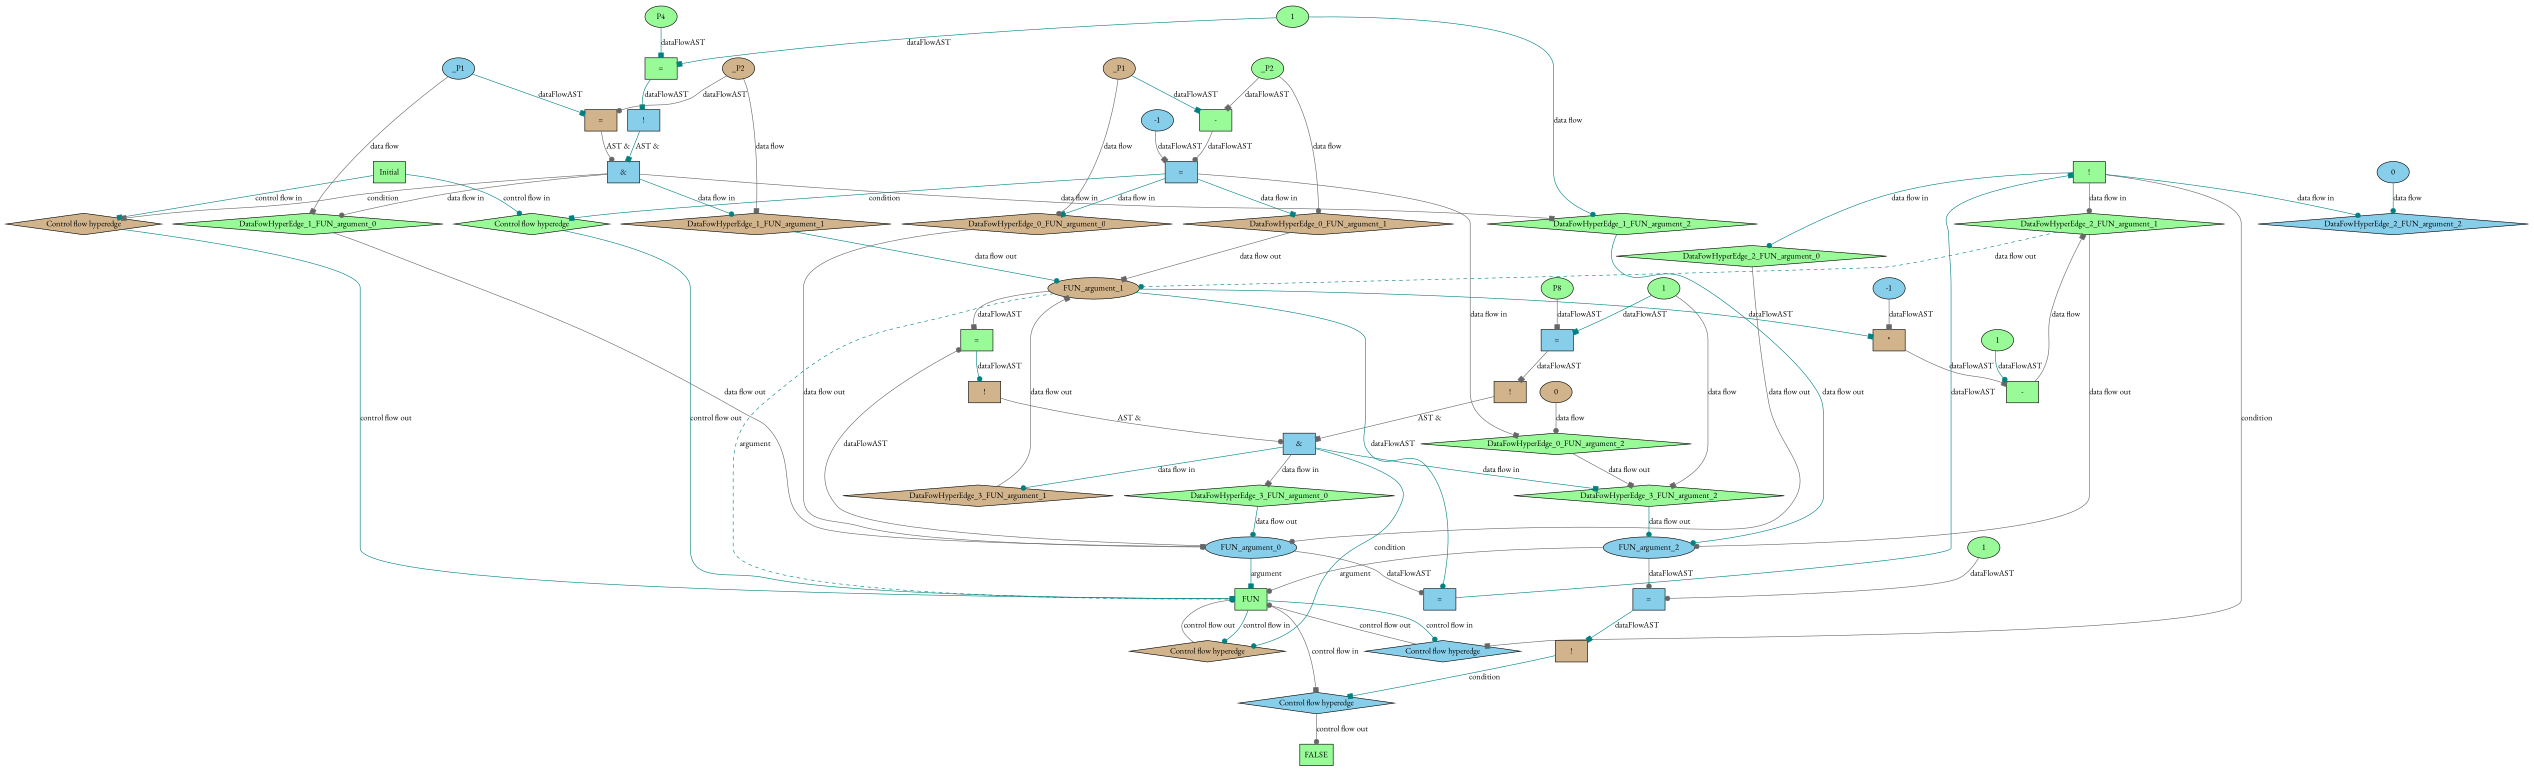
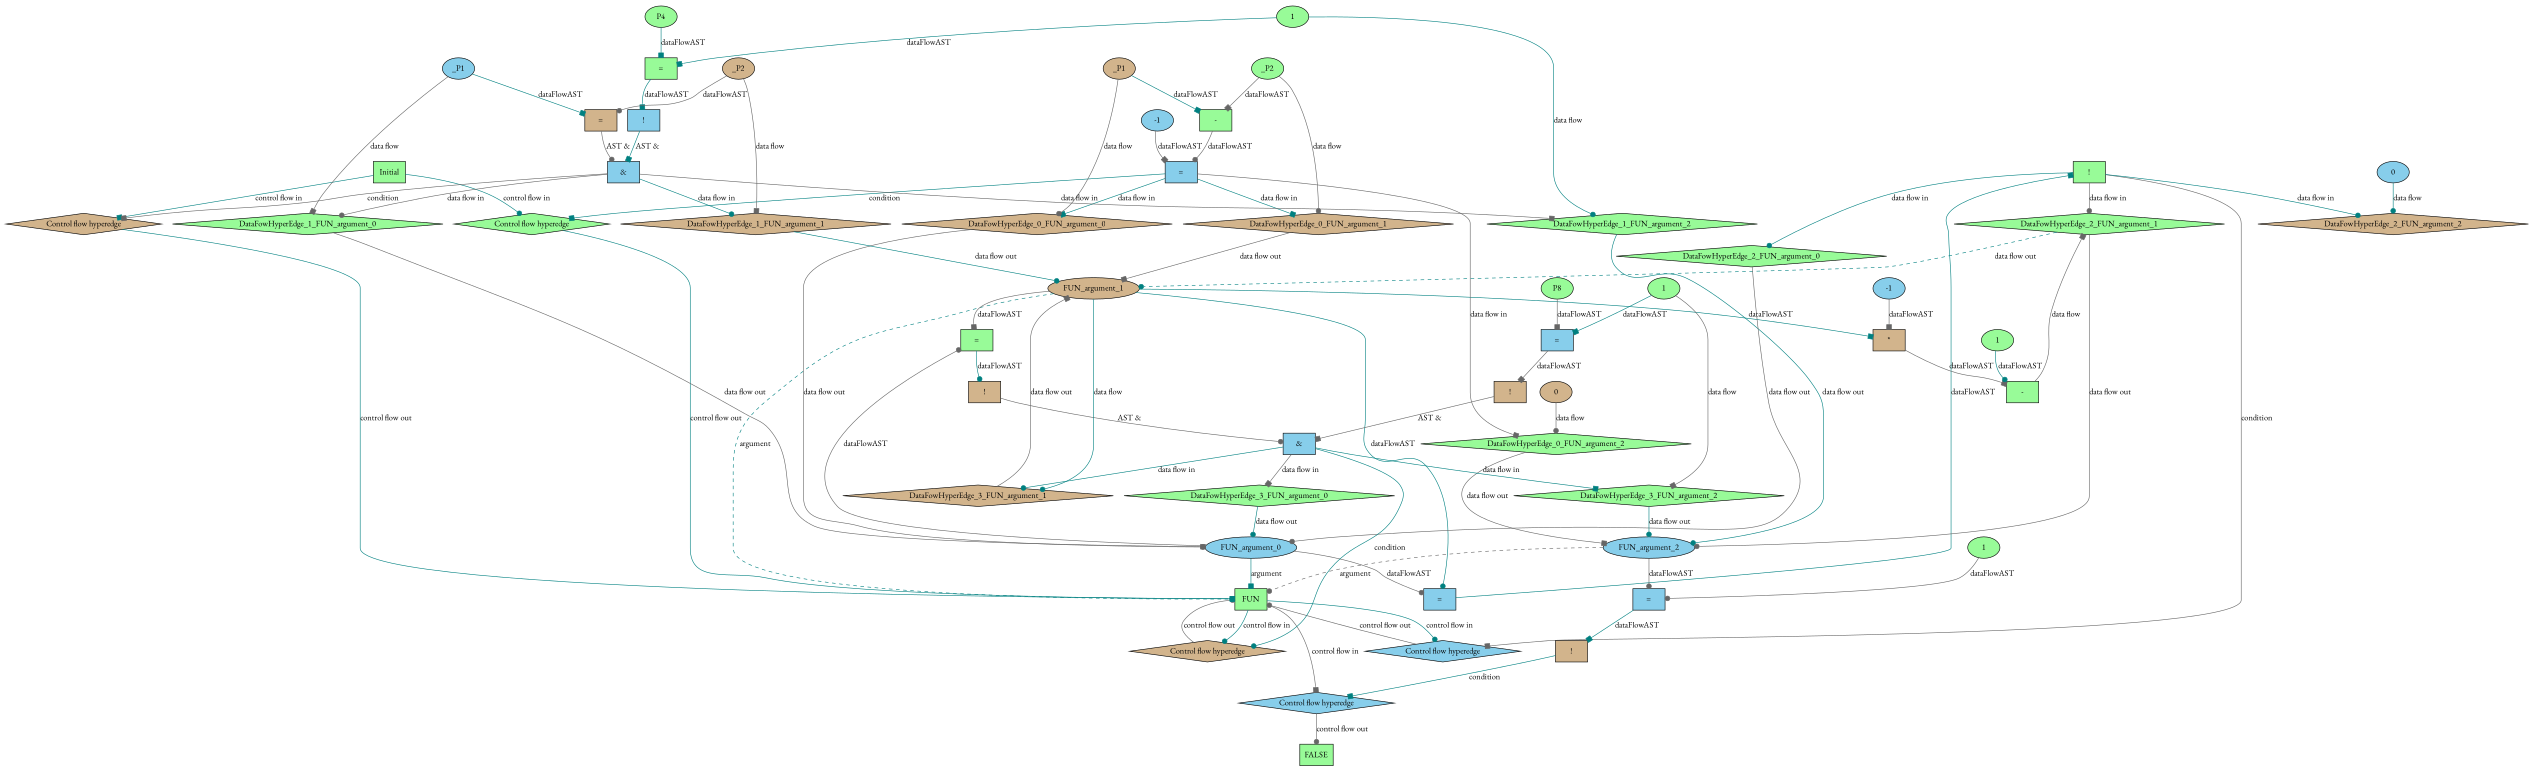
(2393, 224) -> (2393, 224)
none -> (1094, 407)
(1600, 468) -> (1486, 519)
(1435, 555) -> (1435, 555)
